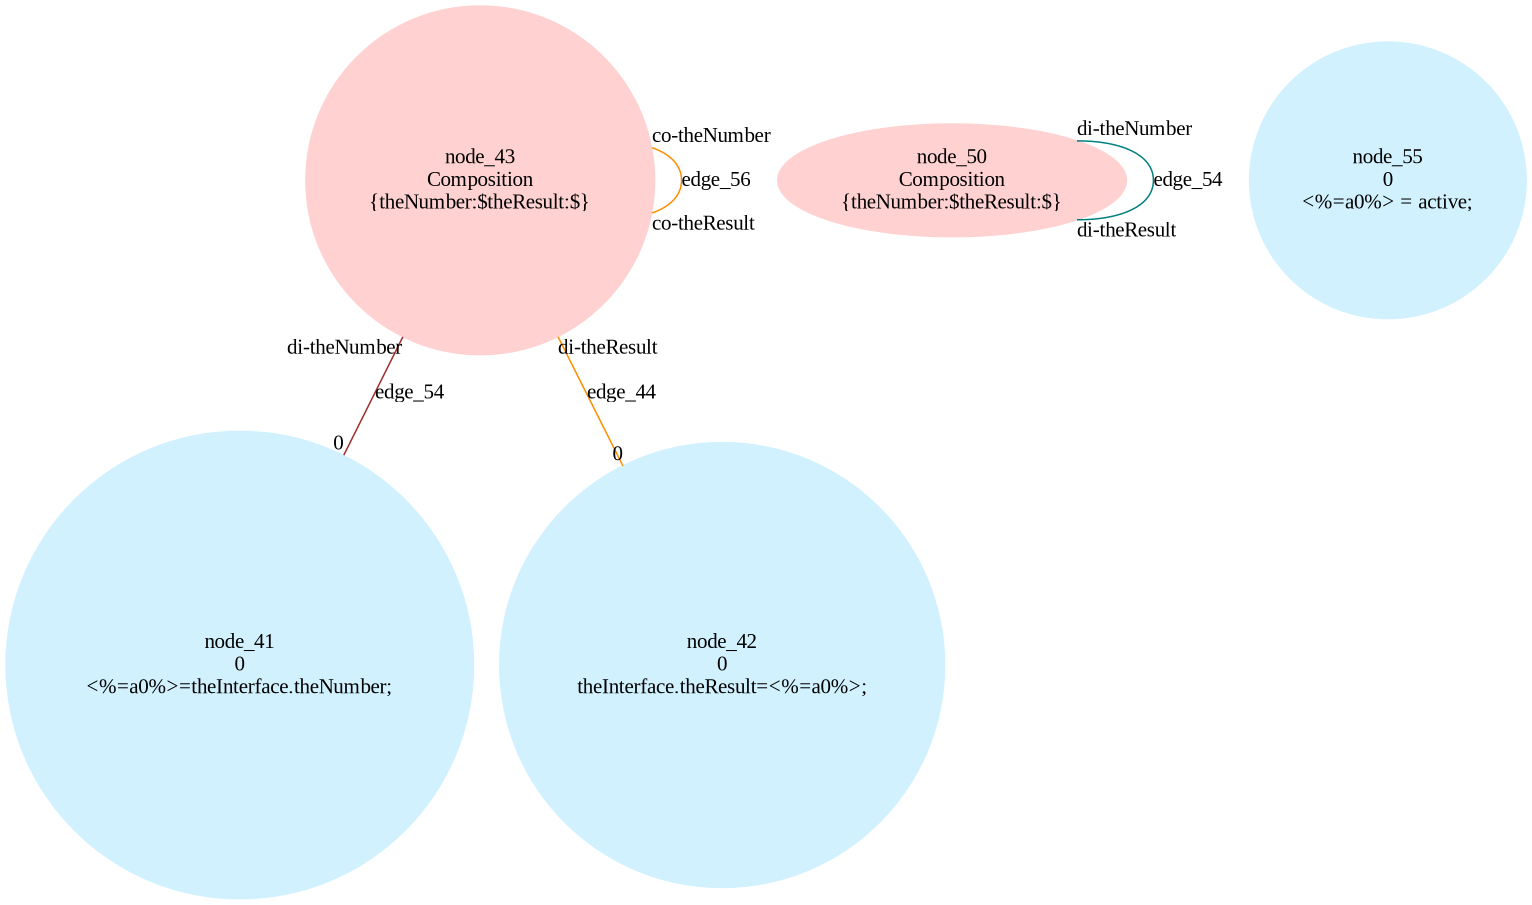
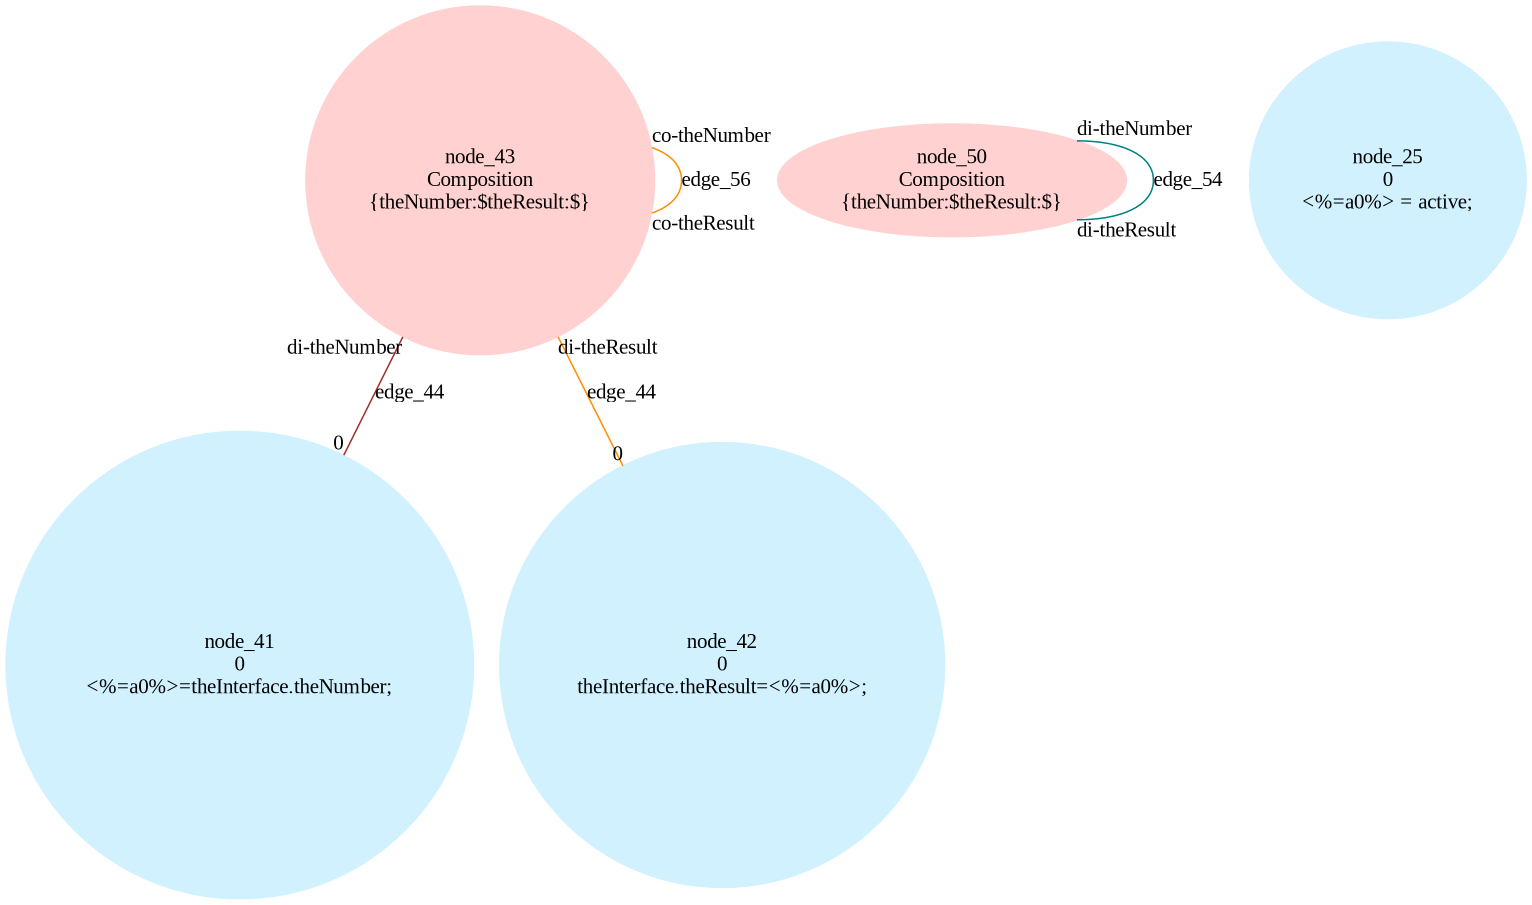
(1388, 180) -> (1388, 180)
(410, 393) -> (410, 393)
